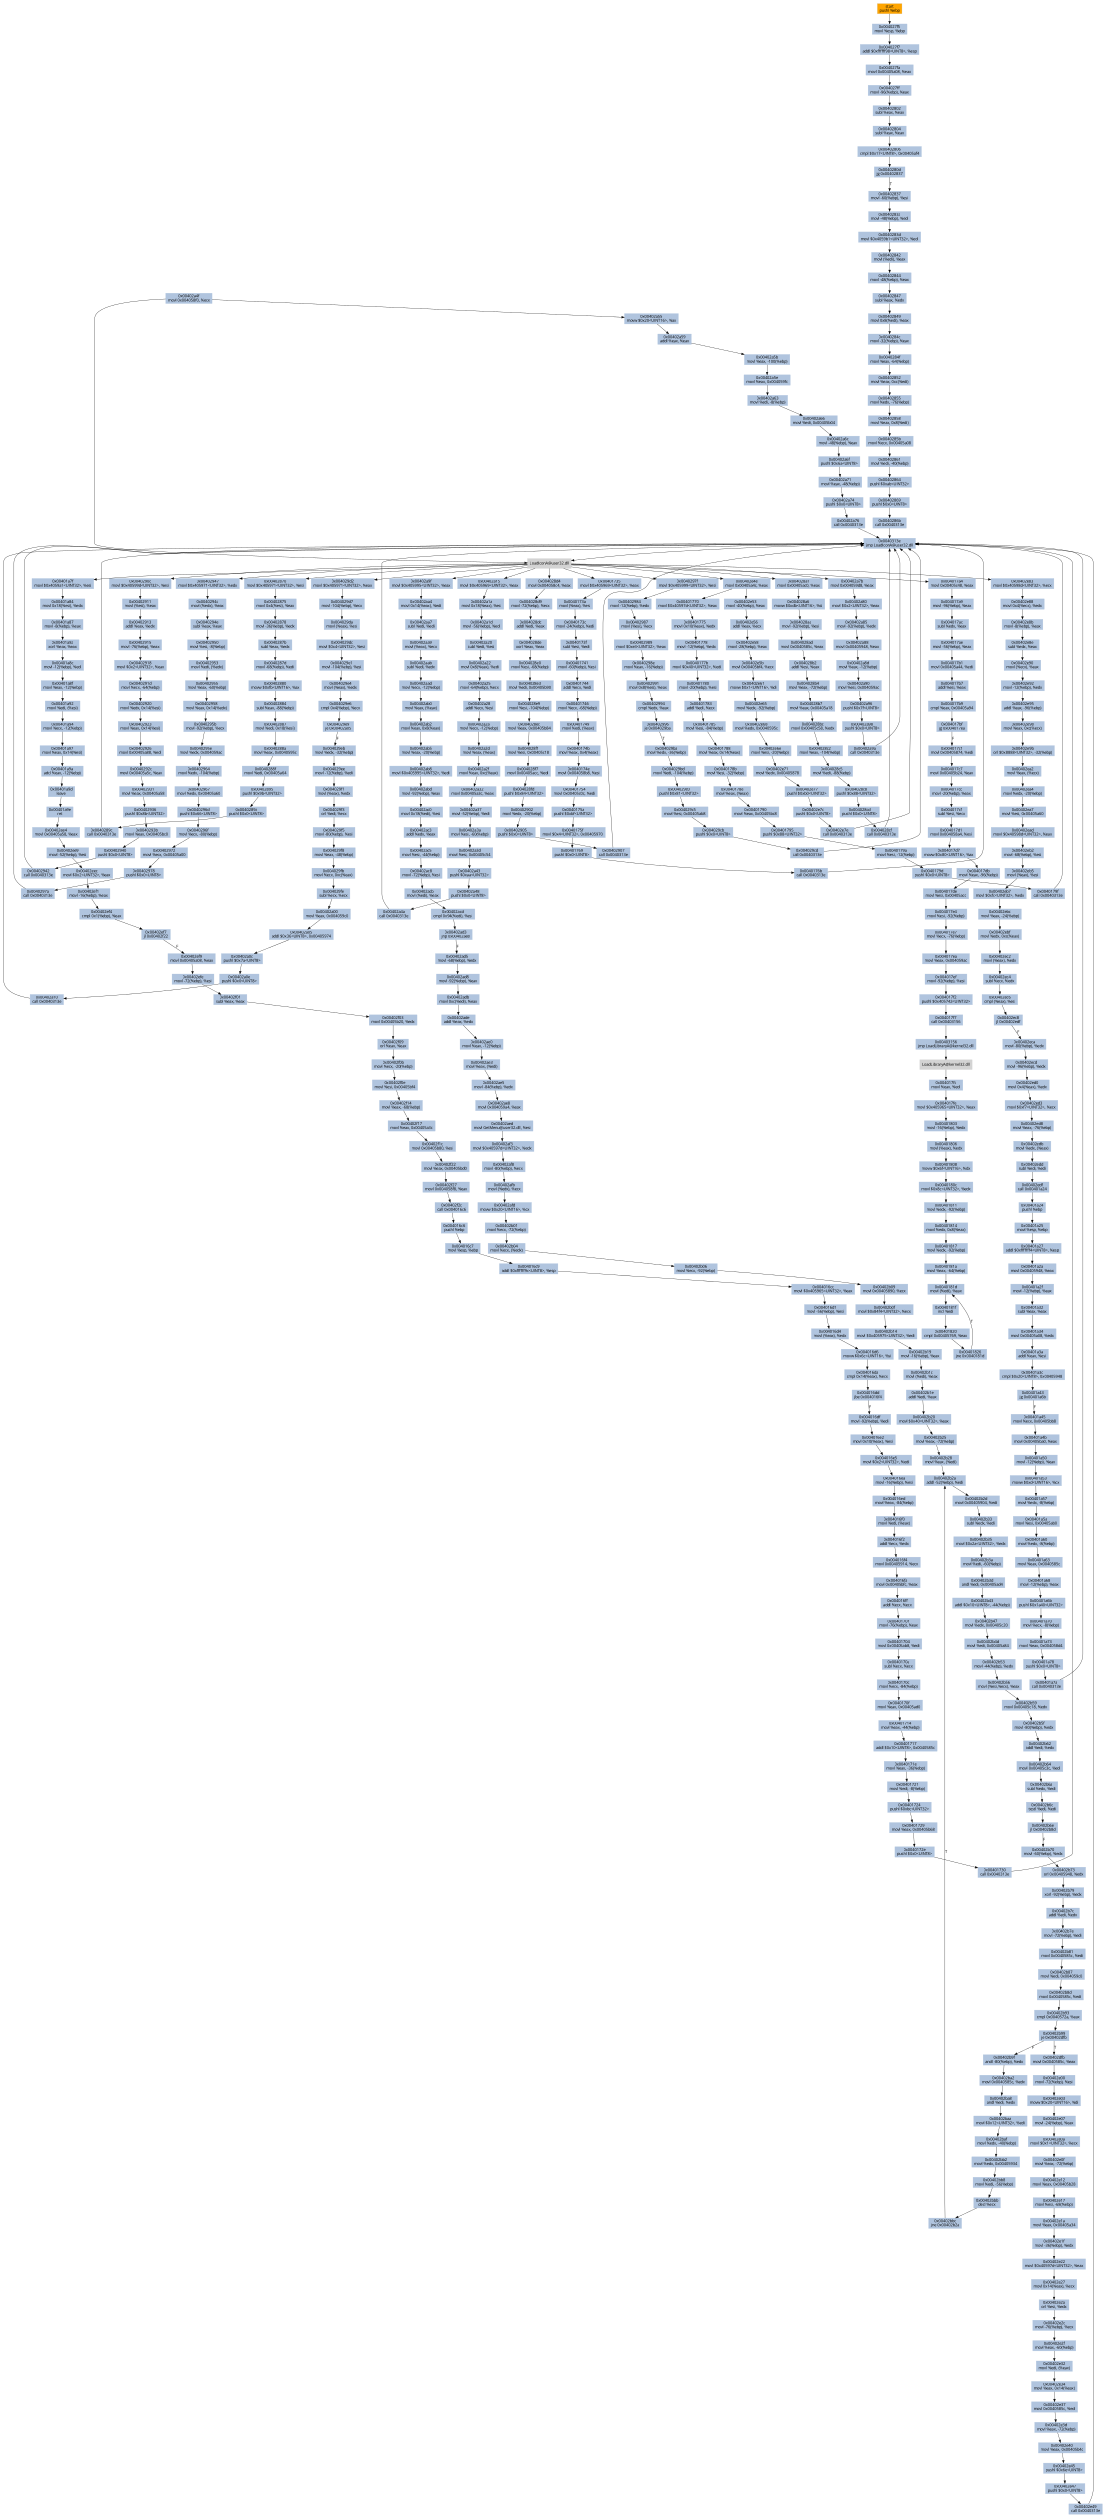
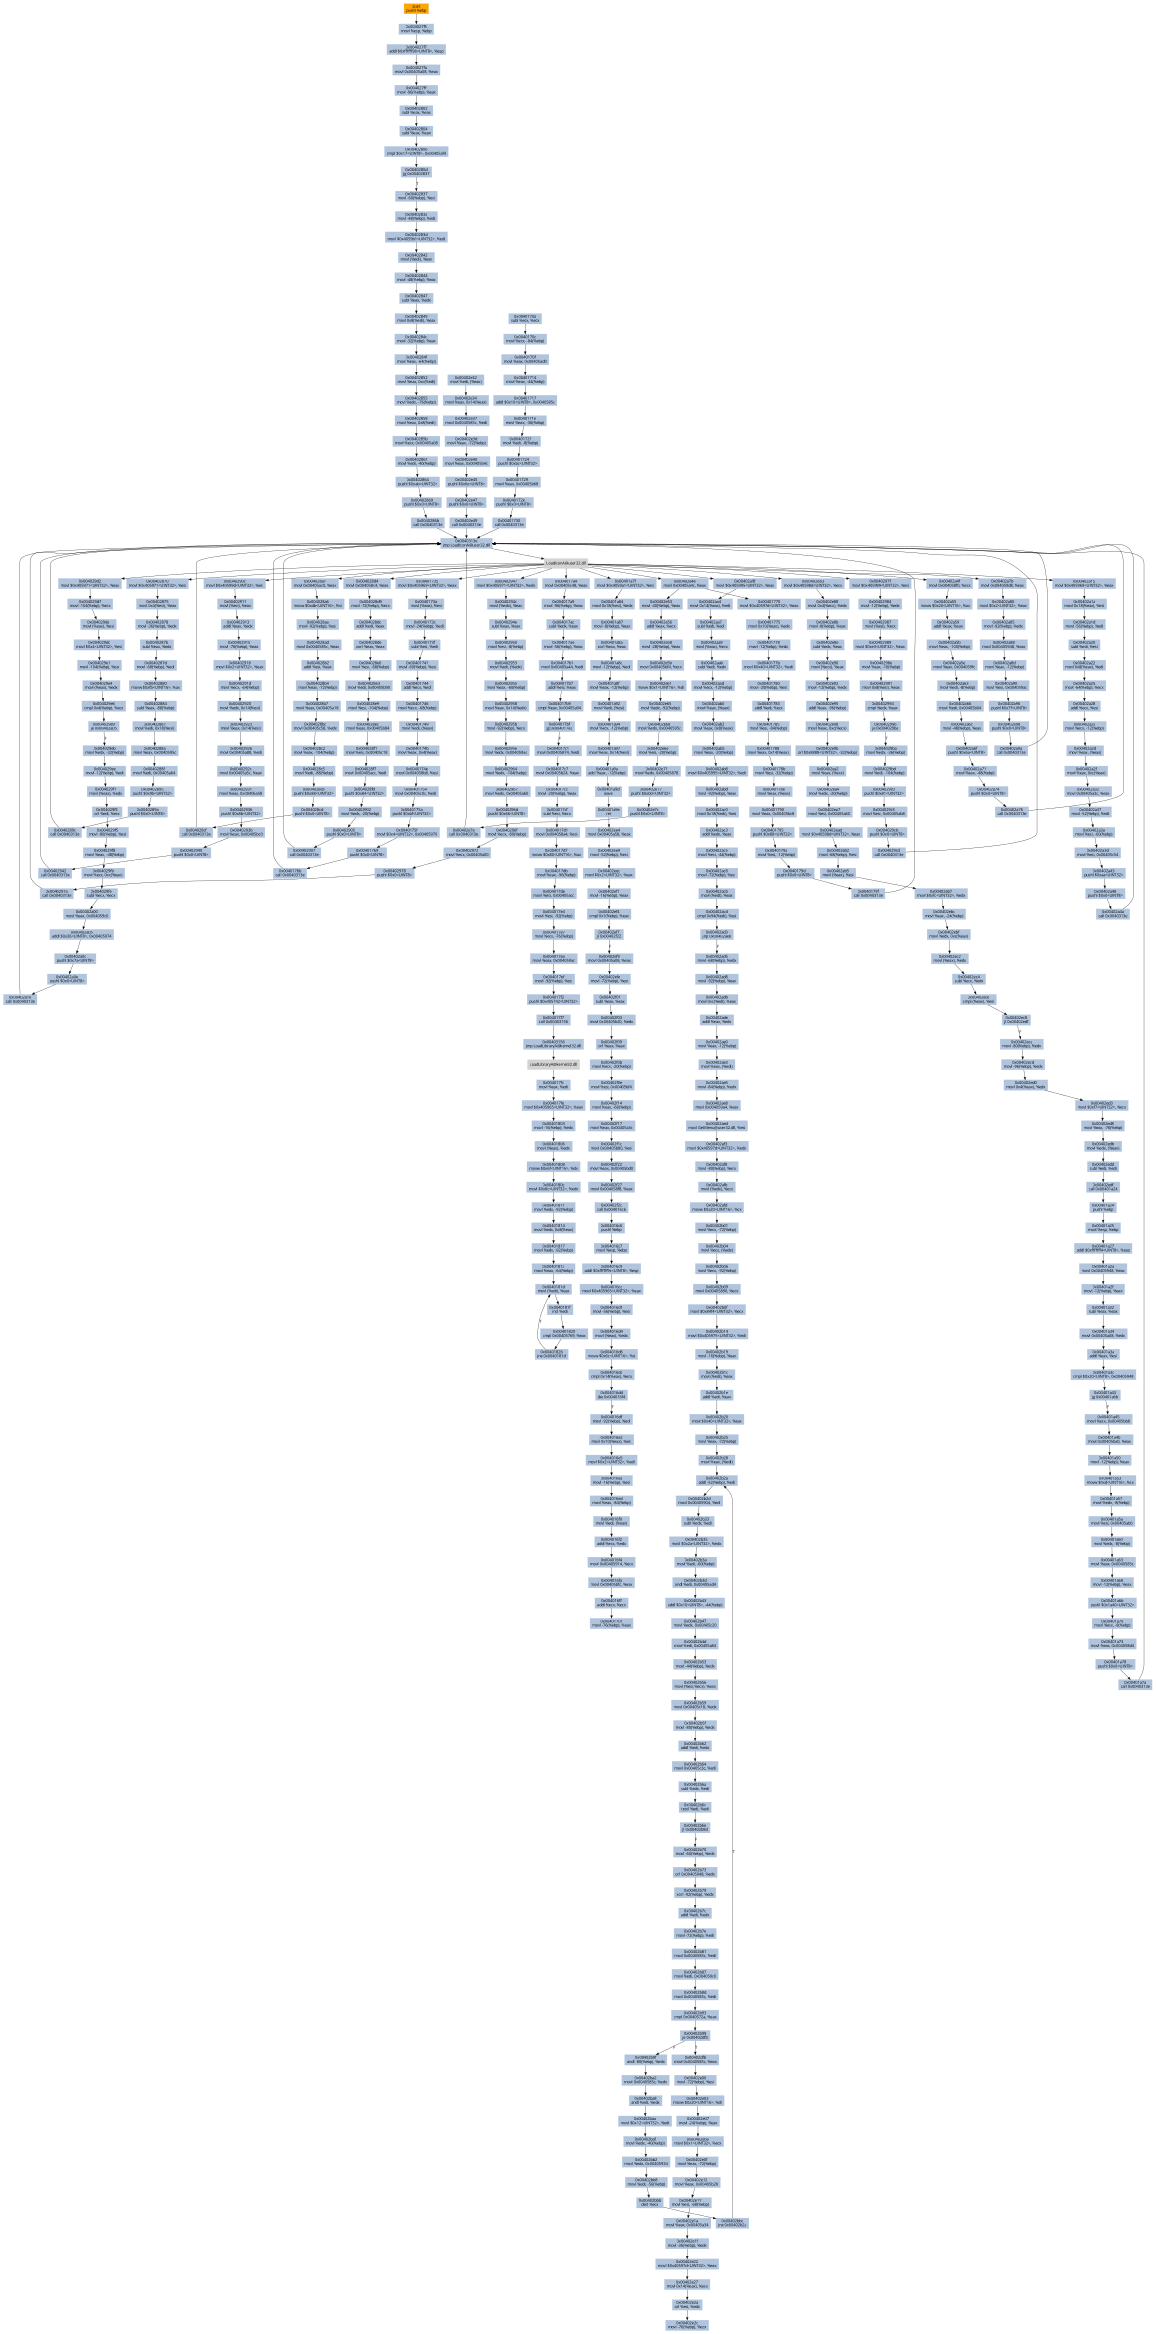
(104, 546) -> (756, 569)
(899, 1644) -> none
(1054, 2346) -> none
